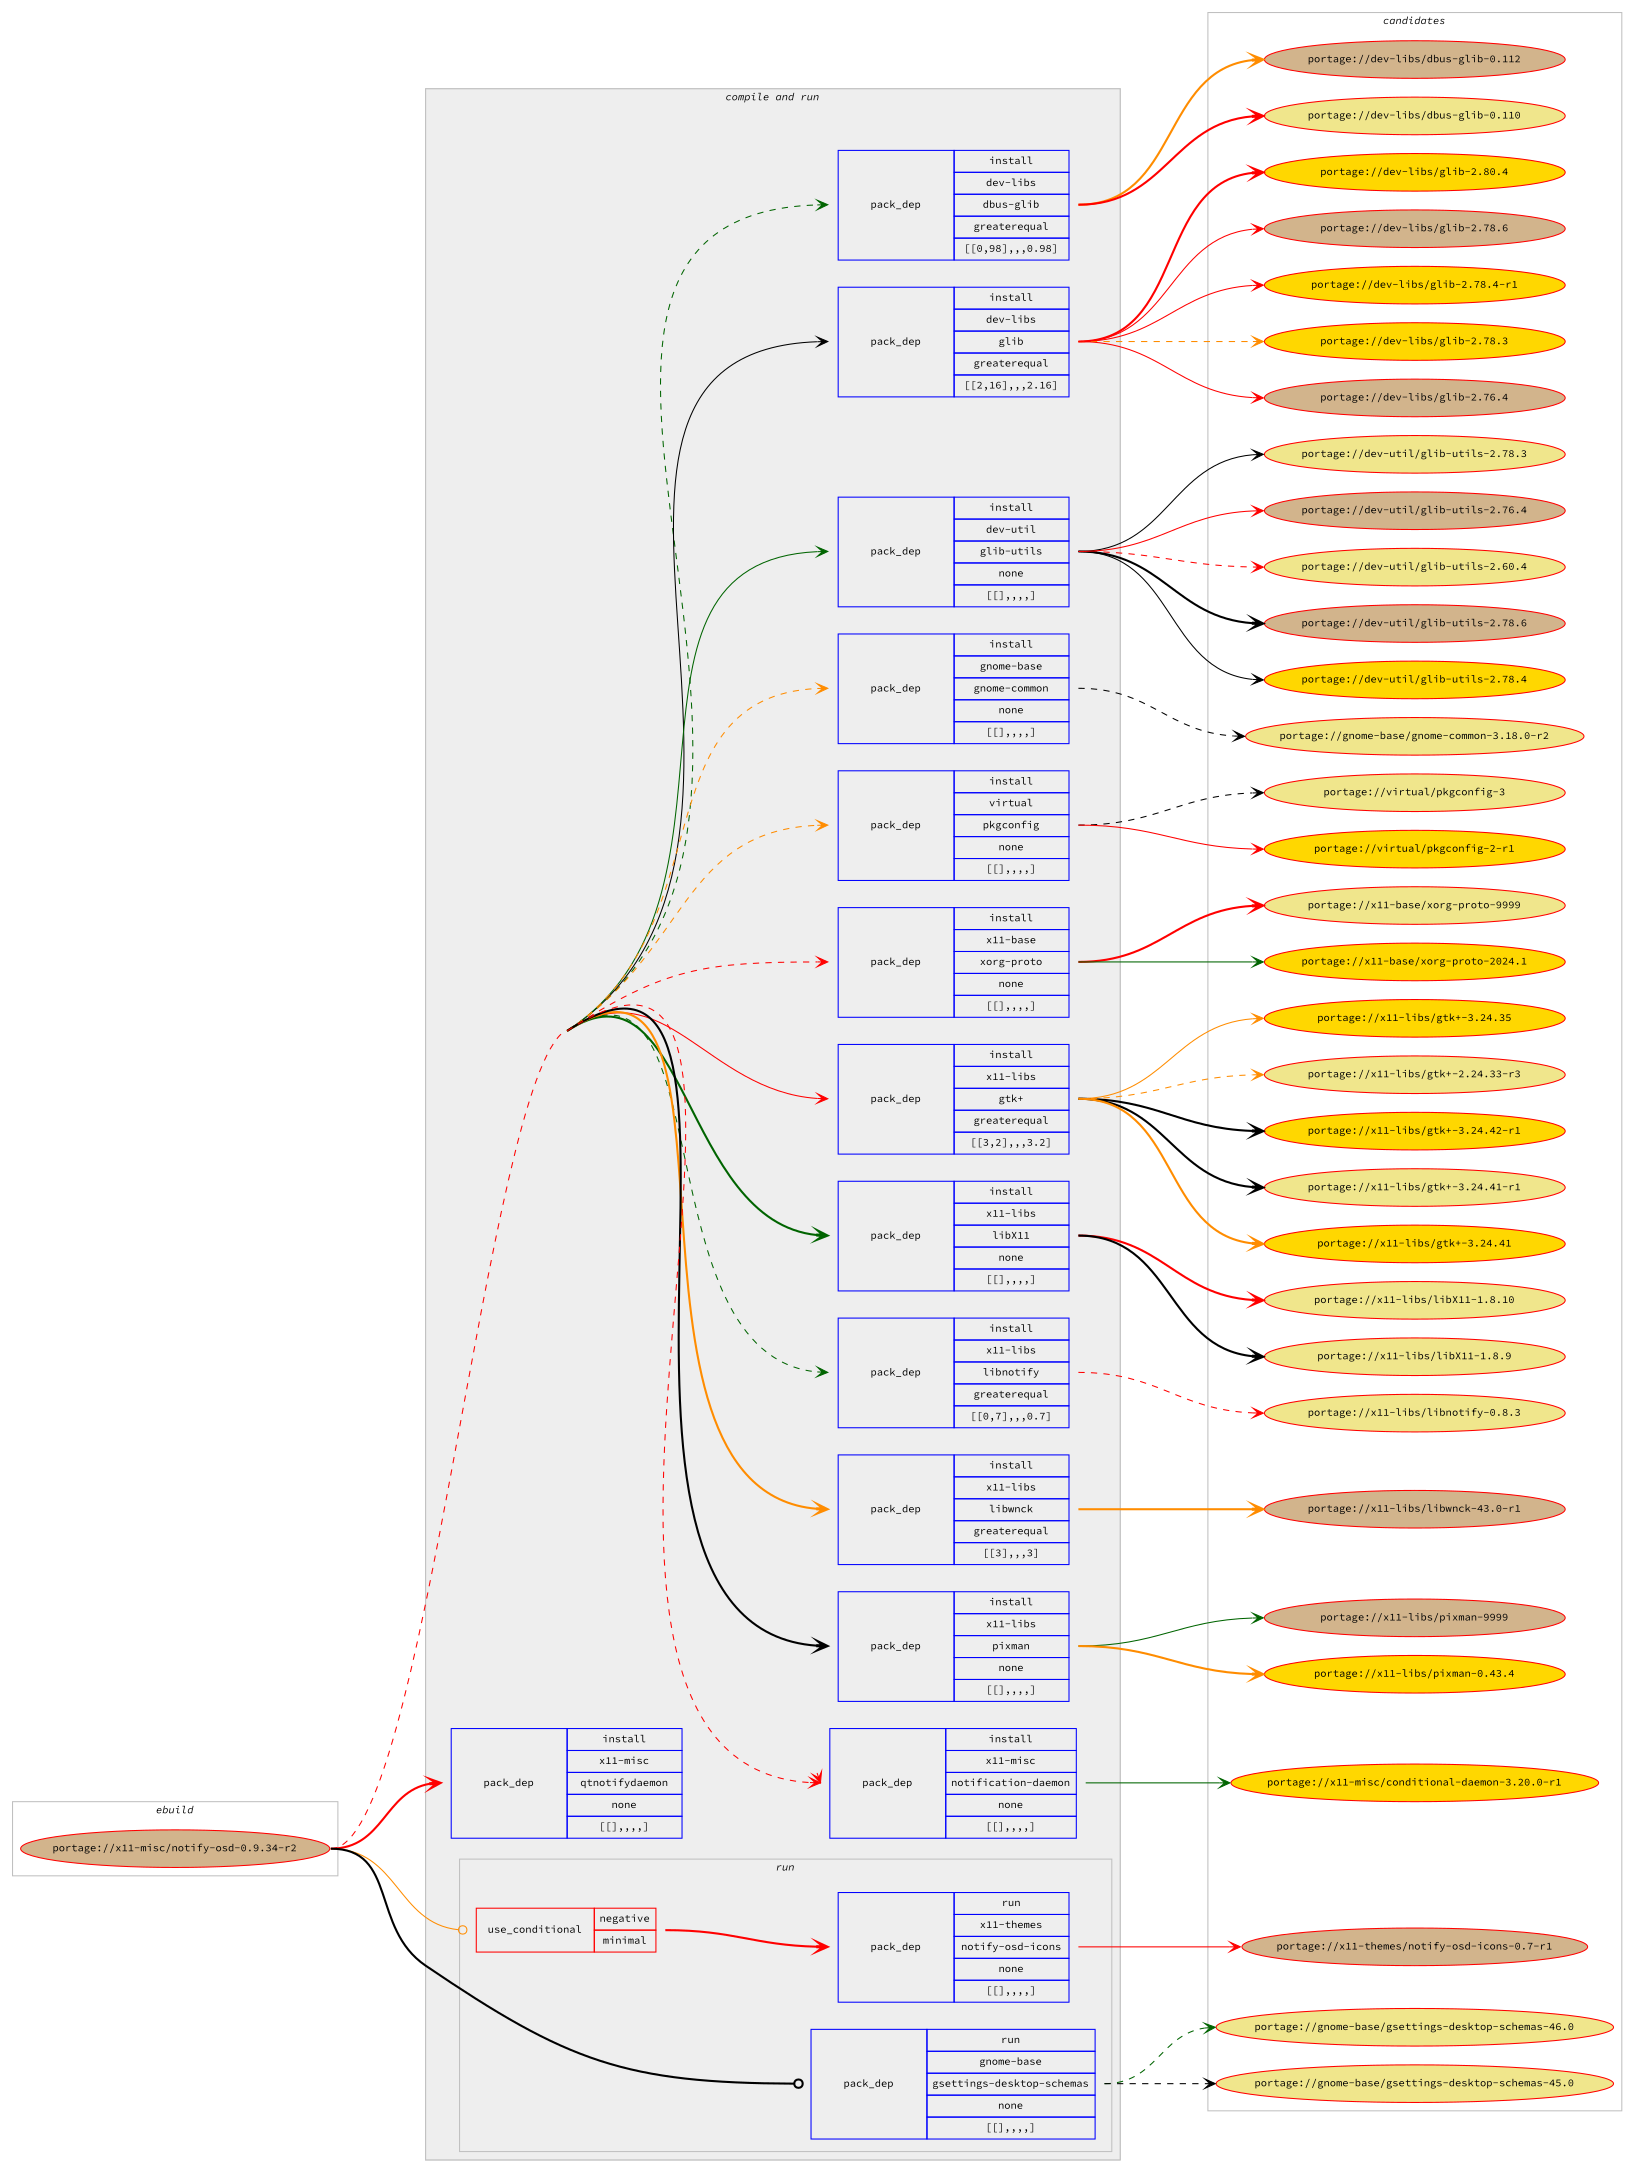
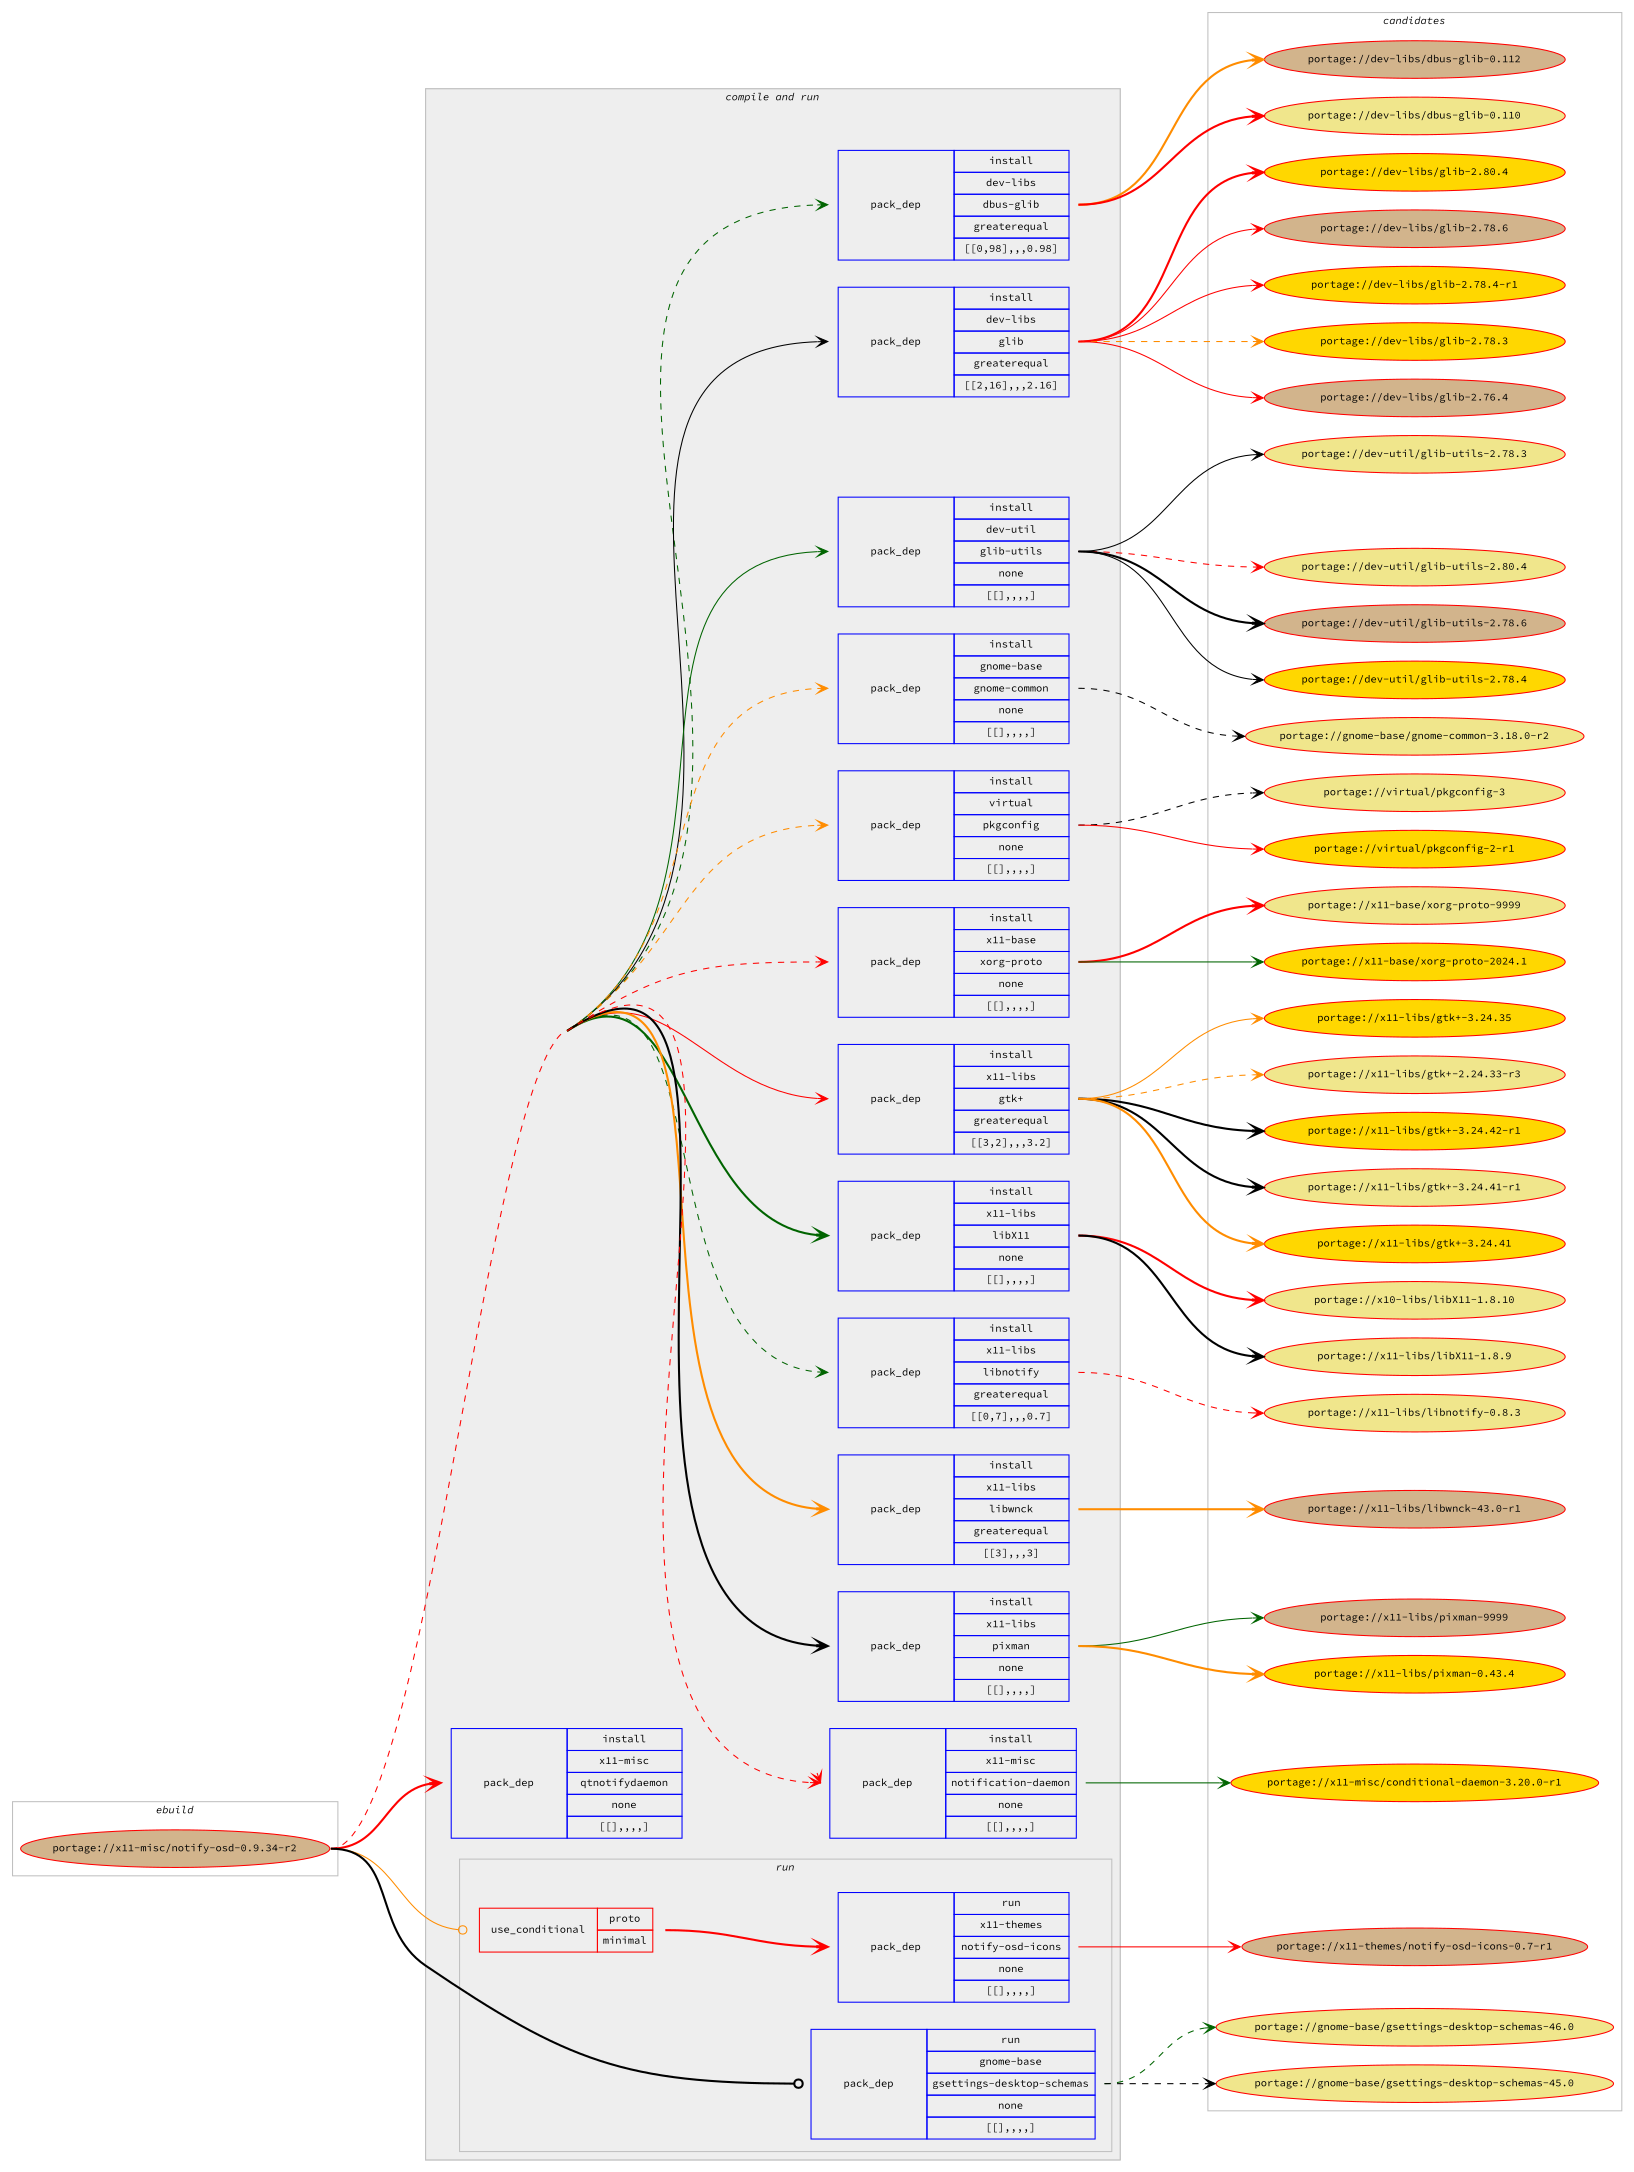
(1415, 511) -> none
(1415, 567) -> (1415, 567)
(1415, 1300) -> (1415, 1300)
(625, 1919) -> (625, 1919)
